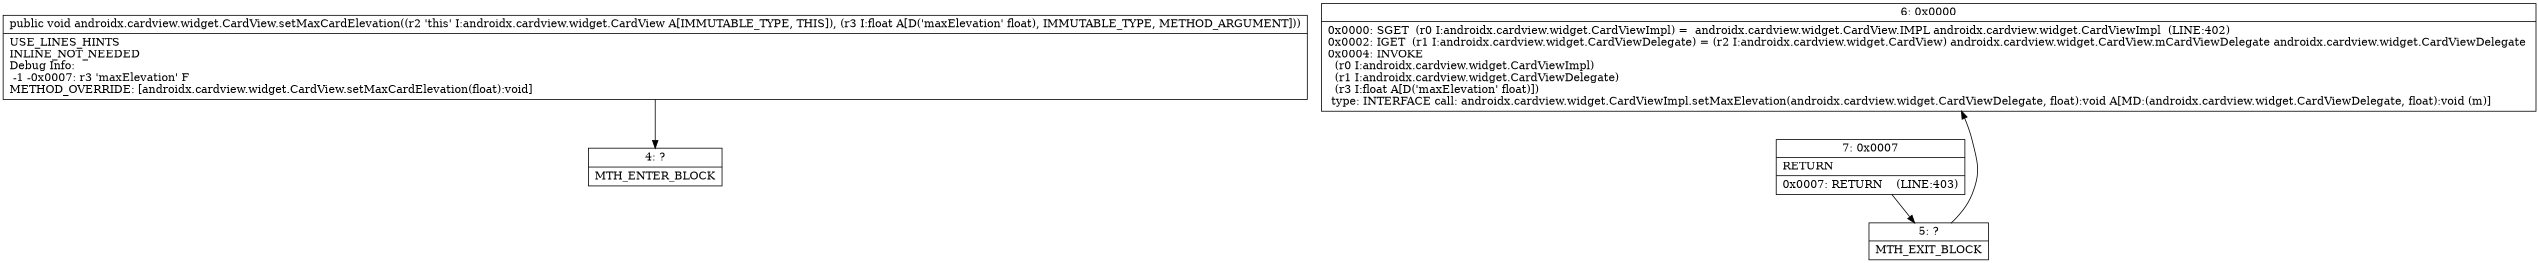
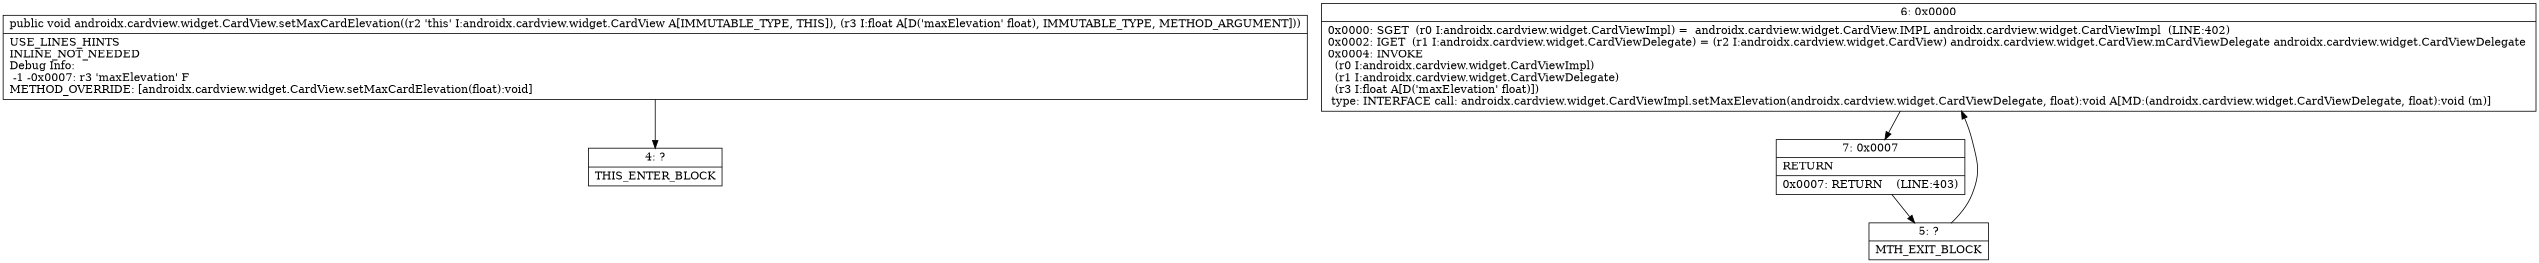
none -> (1894, 122)
(655, 176) -> (655, 176)
